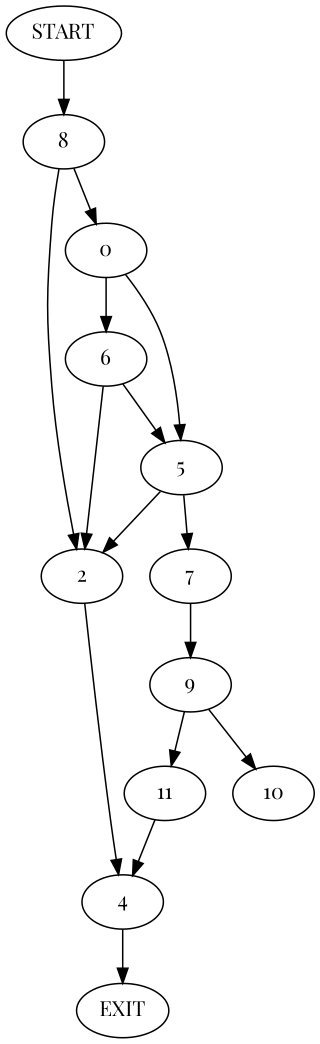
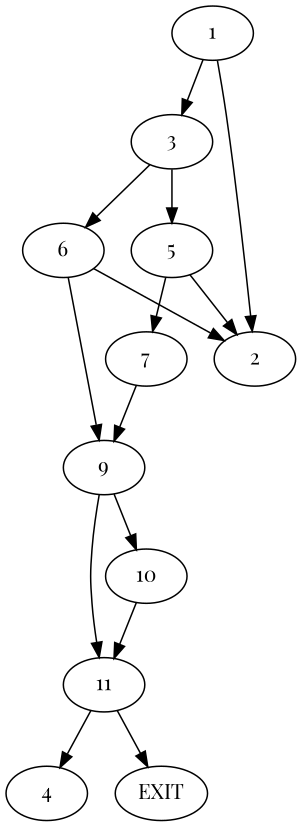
(64, 33) -> none
(64, 142) -> (213, 33)
(106, 250) -> (172, 142)
(139, 407) -> (82, 351)
none -> (128, 623)
(99, 732) -> none
(123, 949) -> (129, 732)
